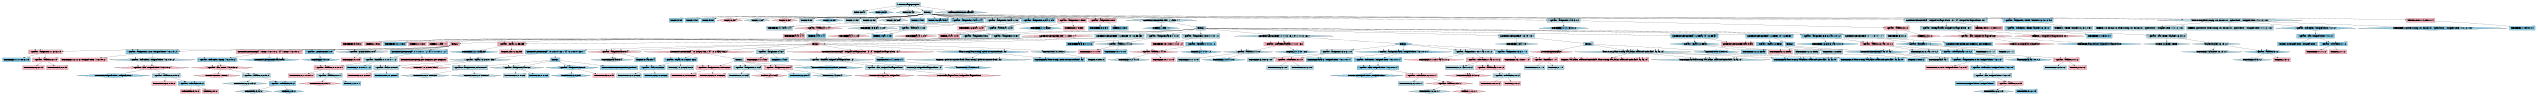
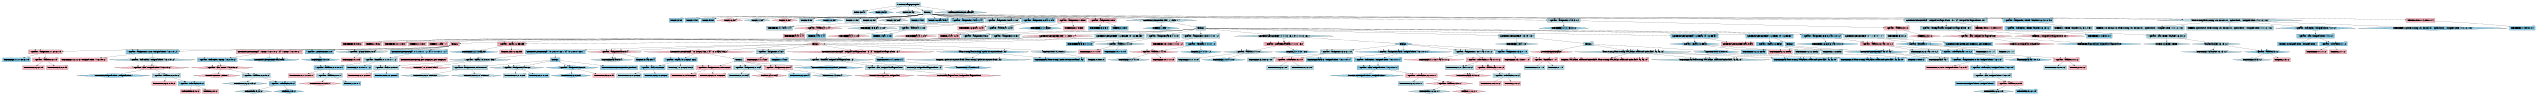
(395, 44) -> (395, 44)
(329, 68) -> (329, 68)
